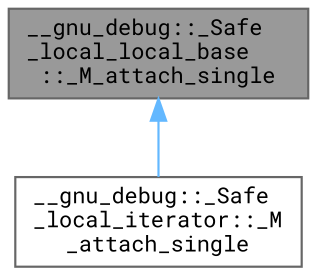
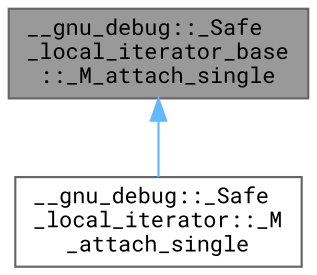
(158, 54) -> (158, 54)
